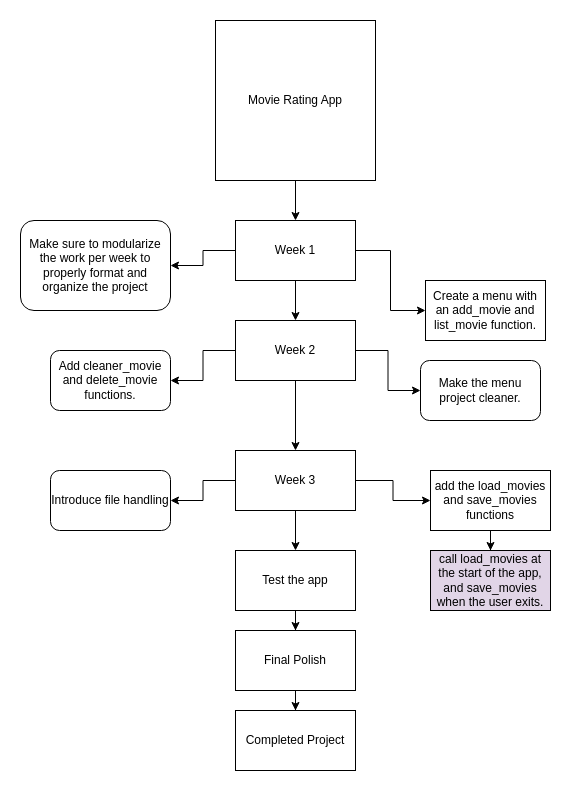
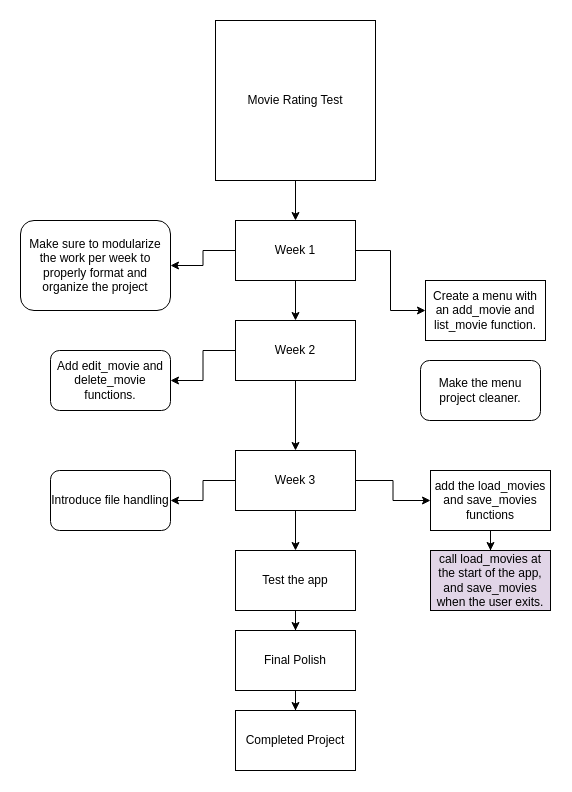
(296, 101) -> (296, 101)
(388, 368) -> none
(111, 381) -> (111, 381)
